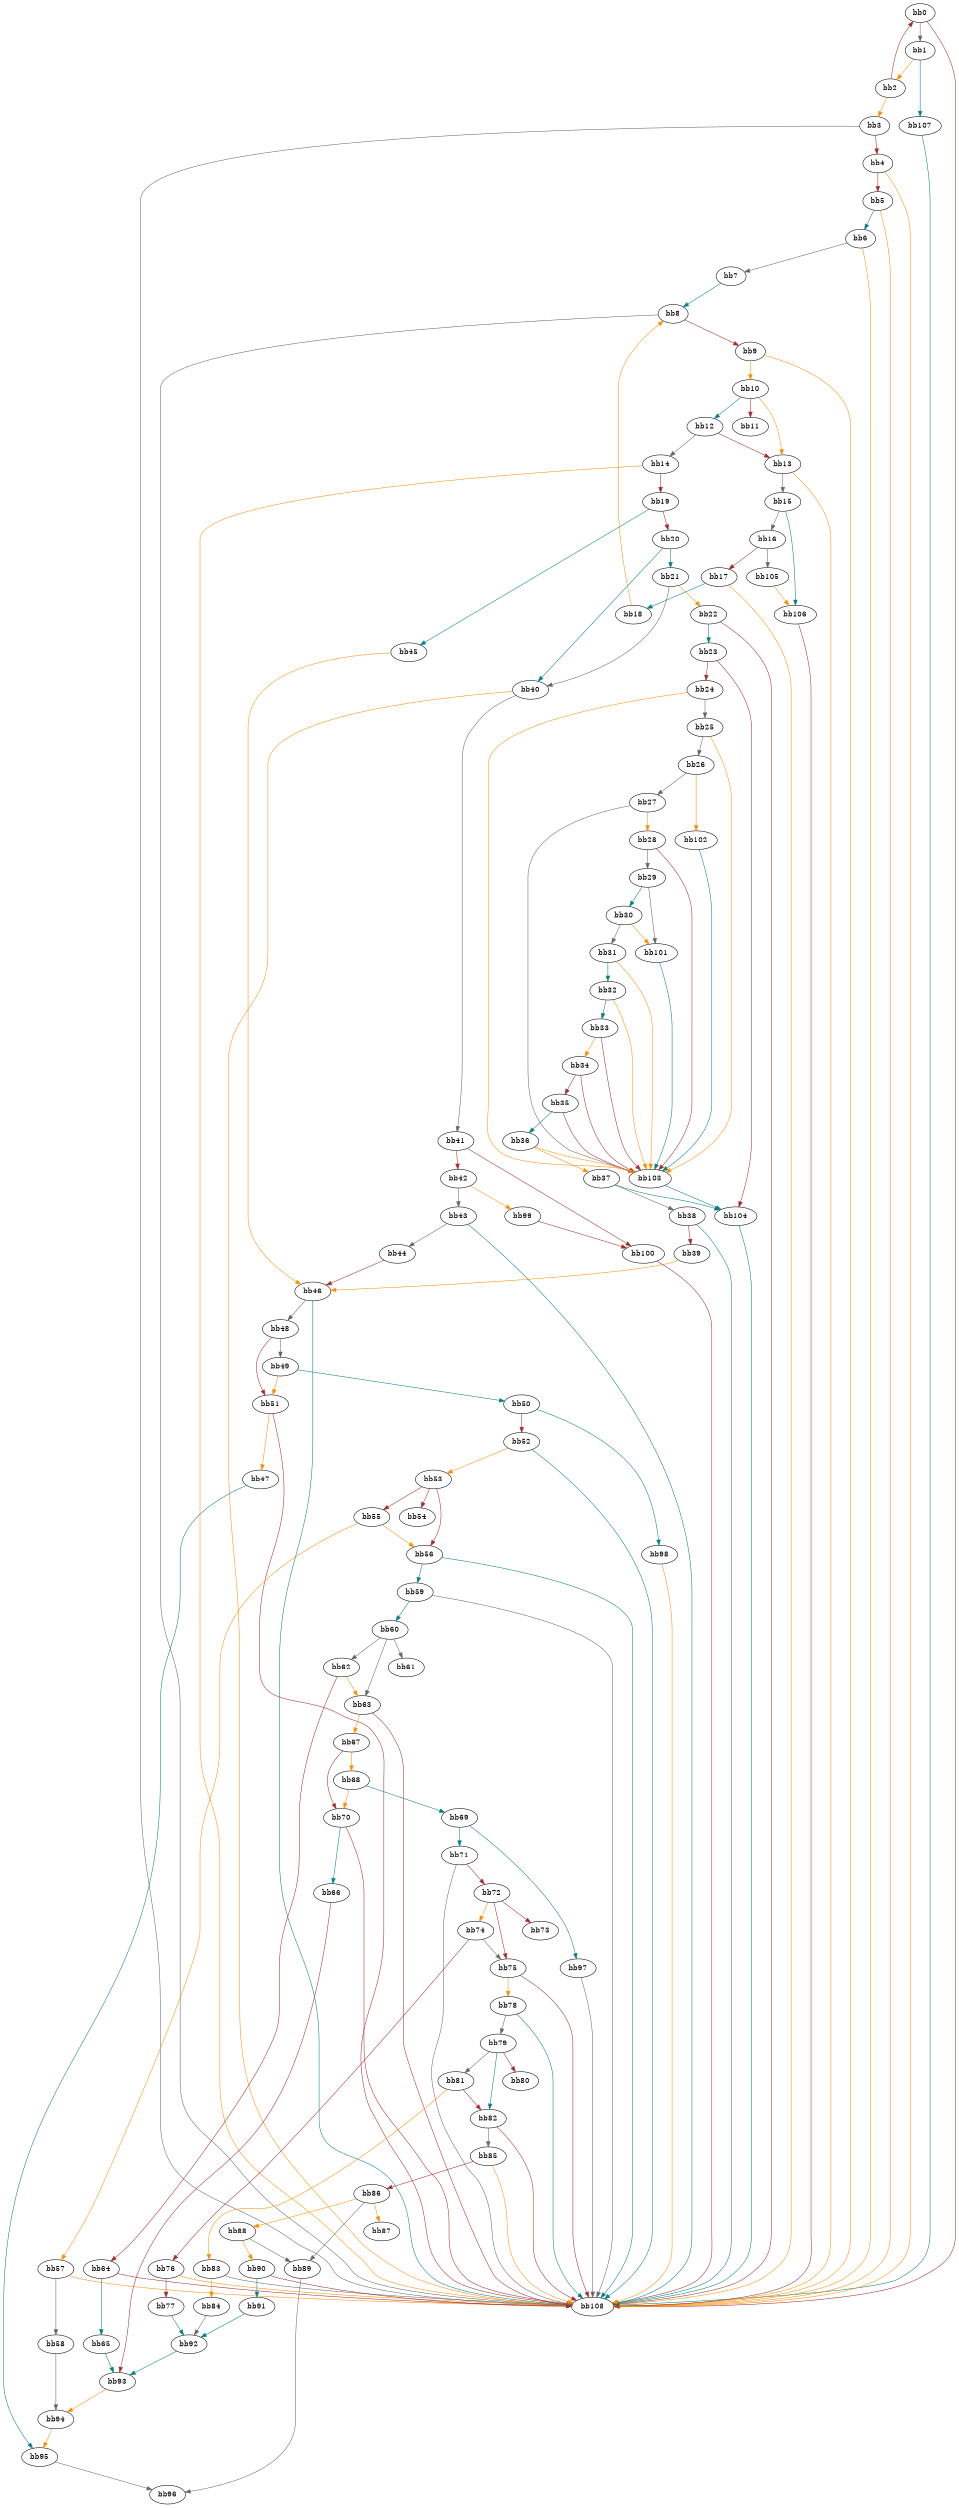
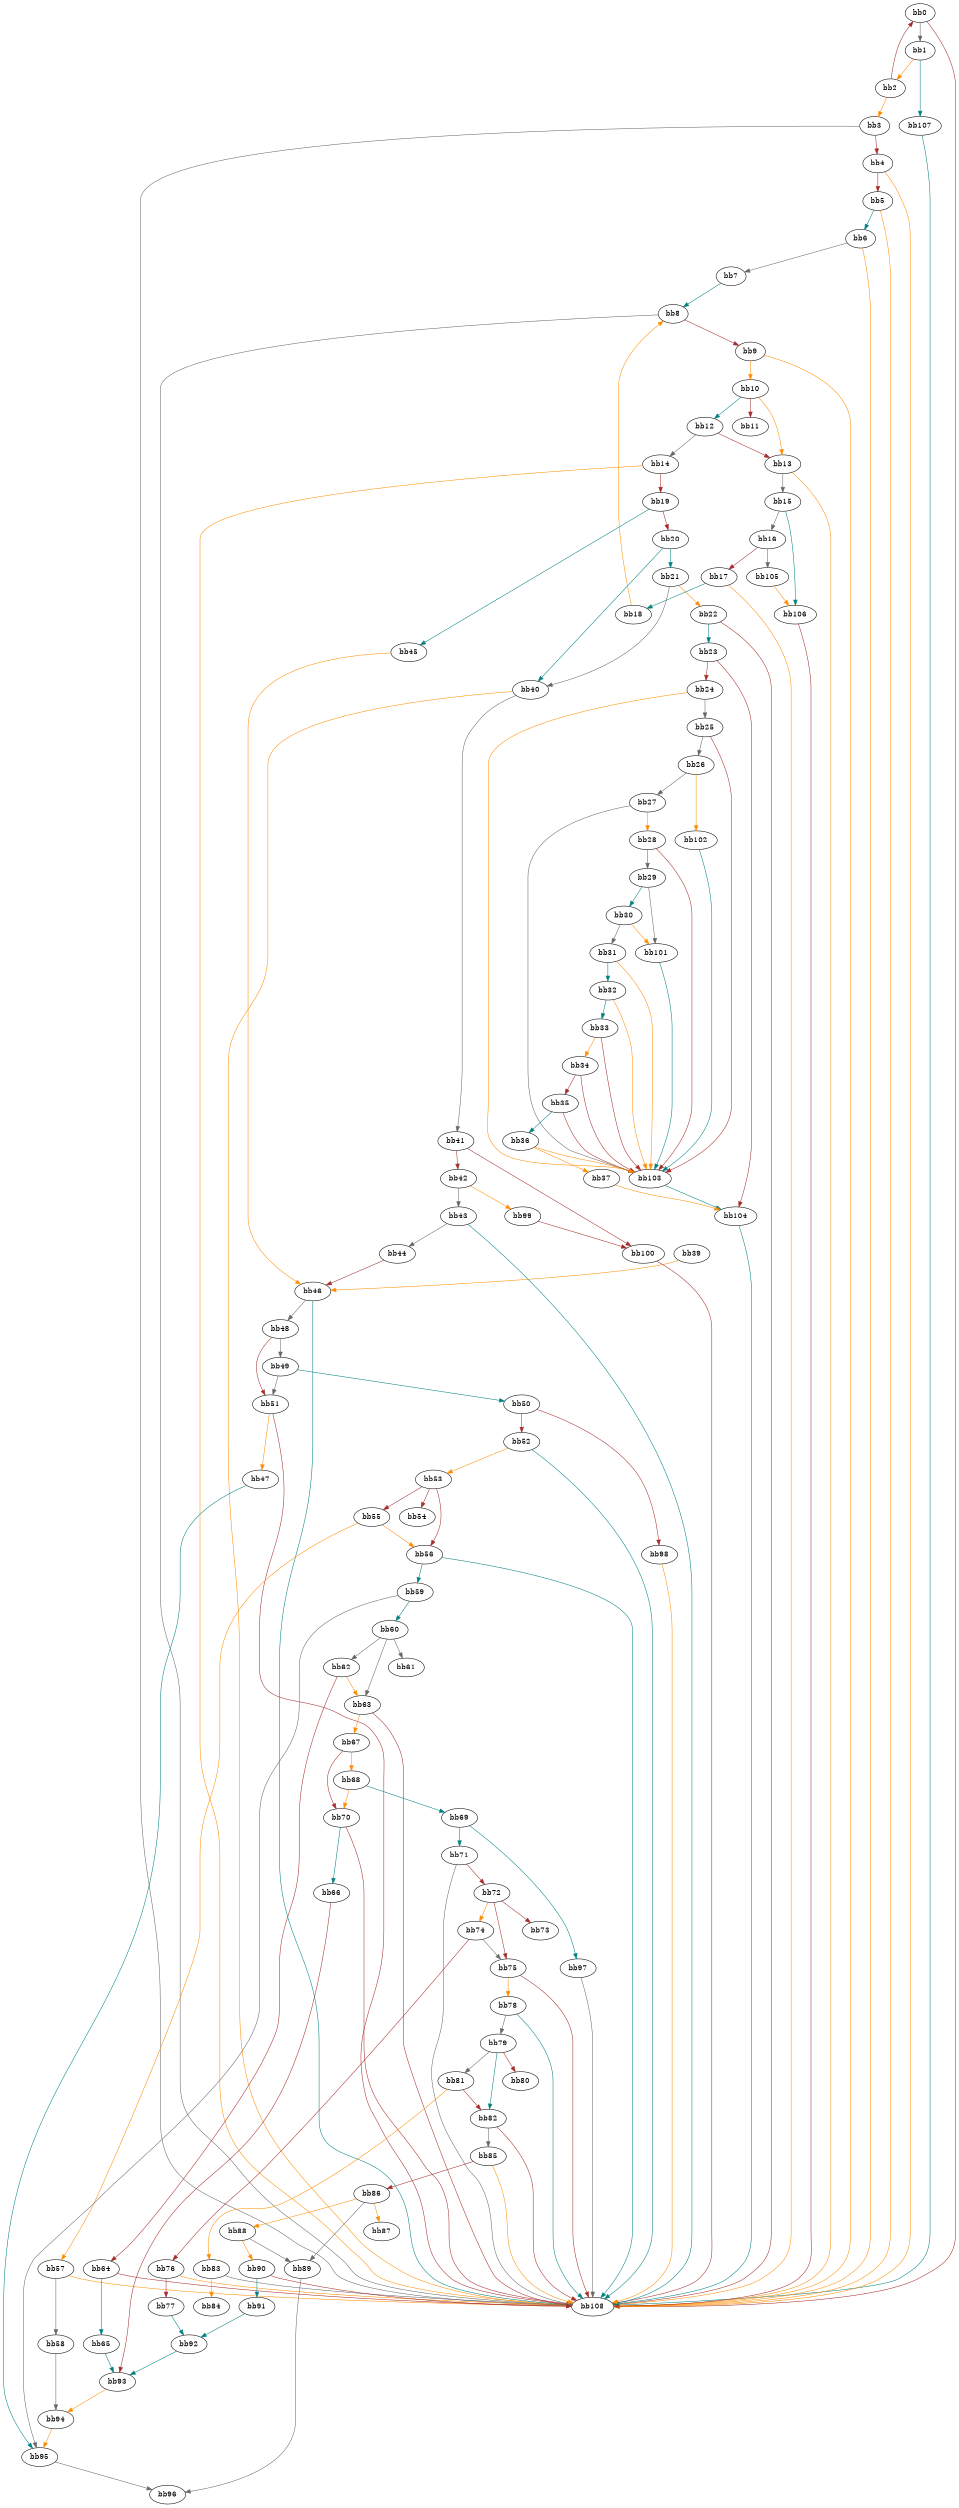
(732, 966) -> (732, 966)
(665, 1197) -> (665, 1197)
(687, 1216) -> none
(276, 1383) -> (276, 1383)
(620, 1455) -> (620, 1455)
(613, 1880) -> (253, 2031)
(202, 2323) -> none
